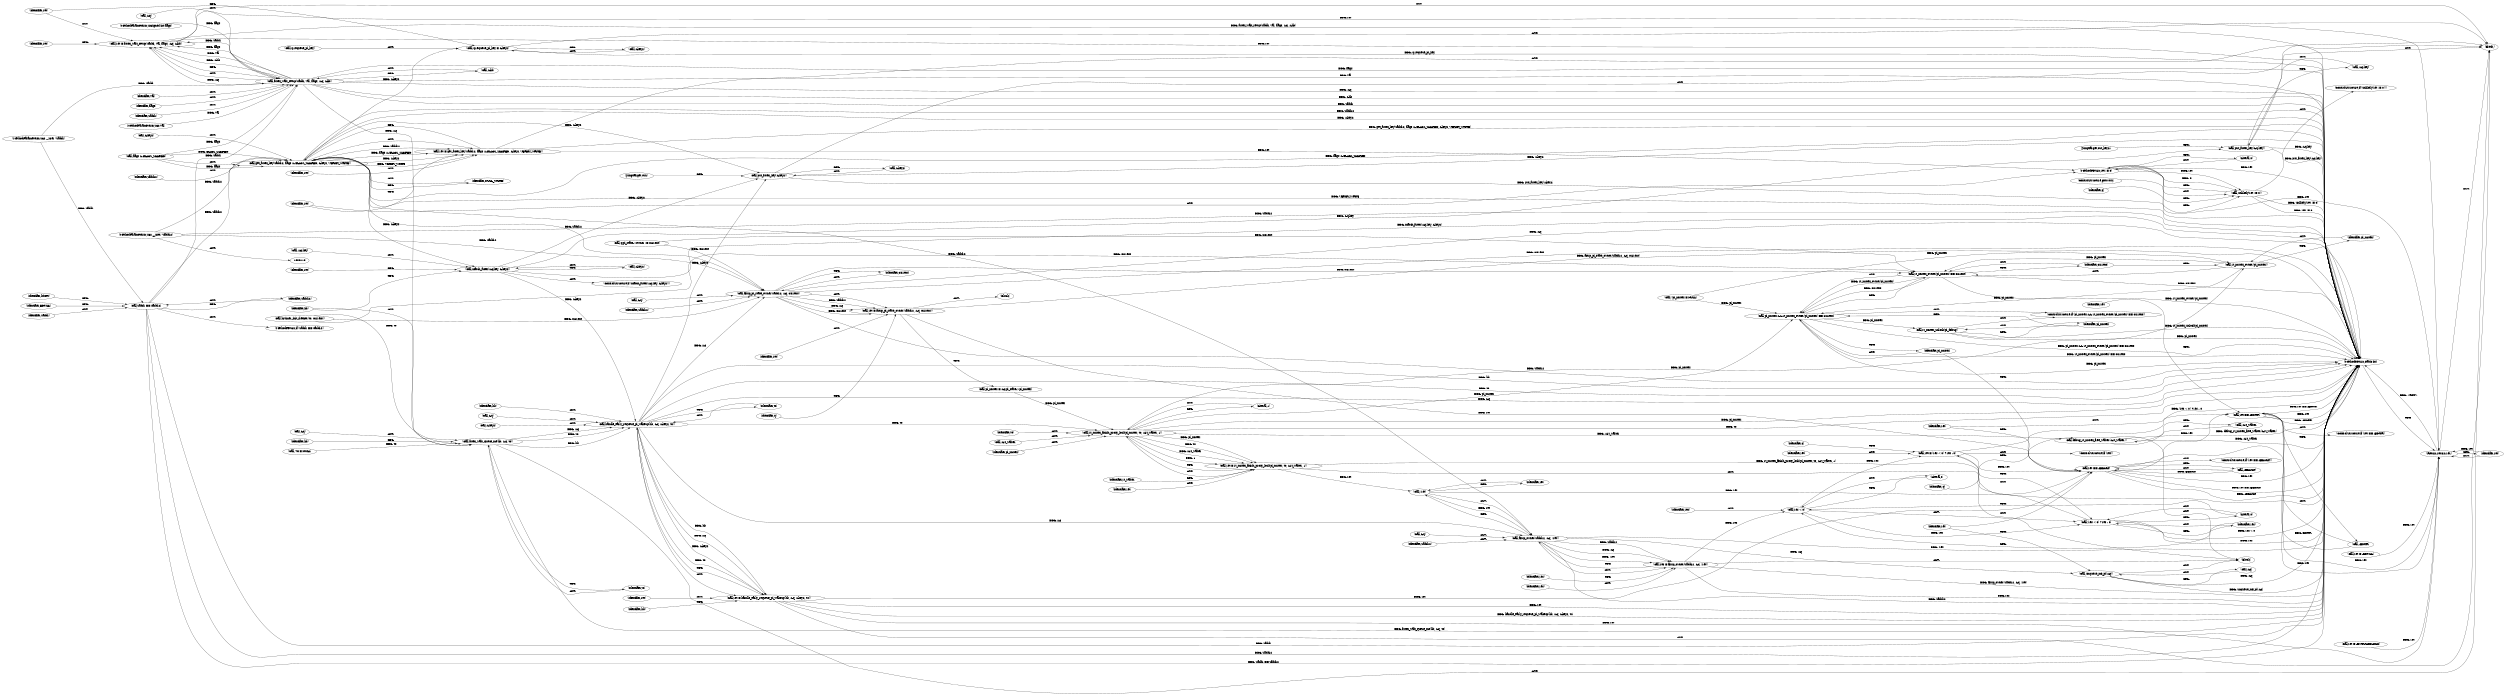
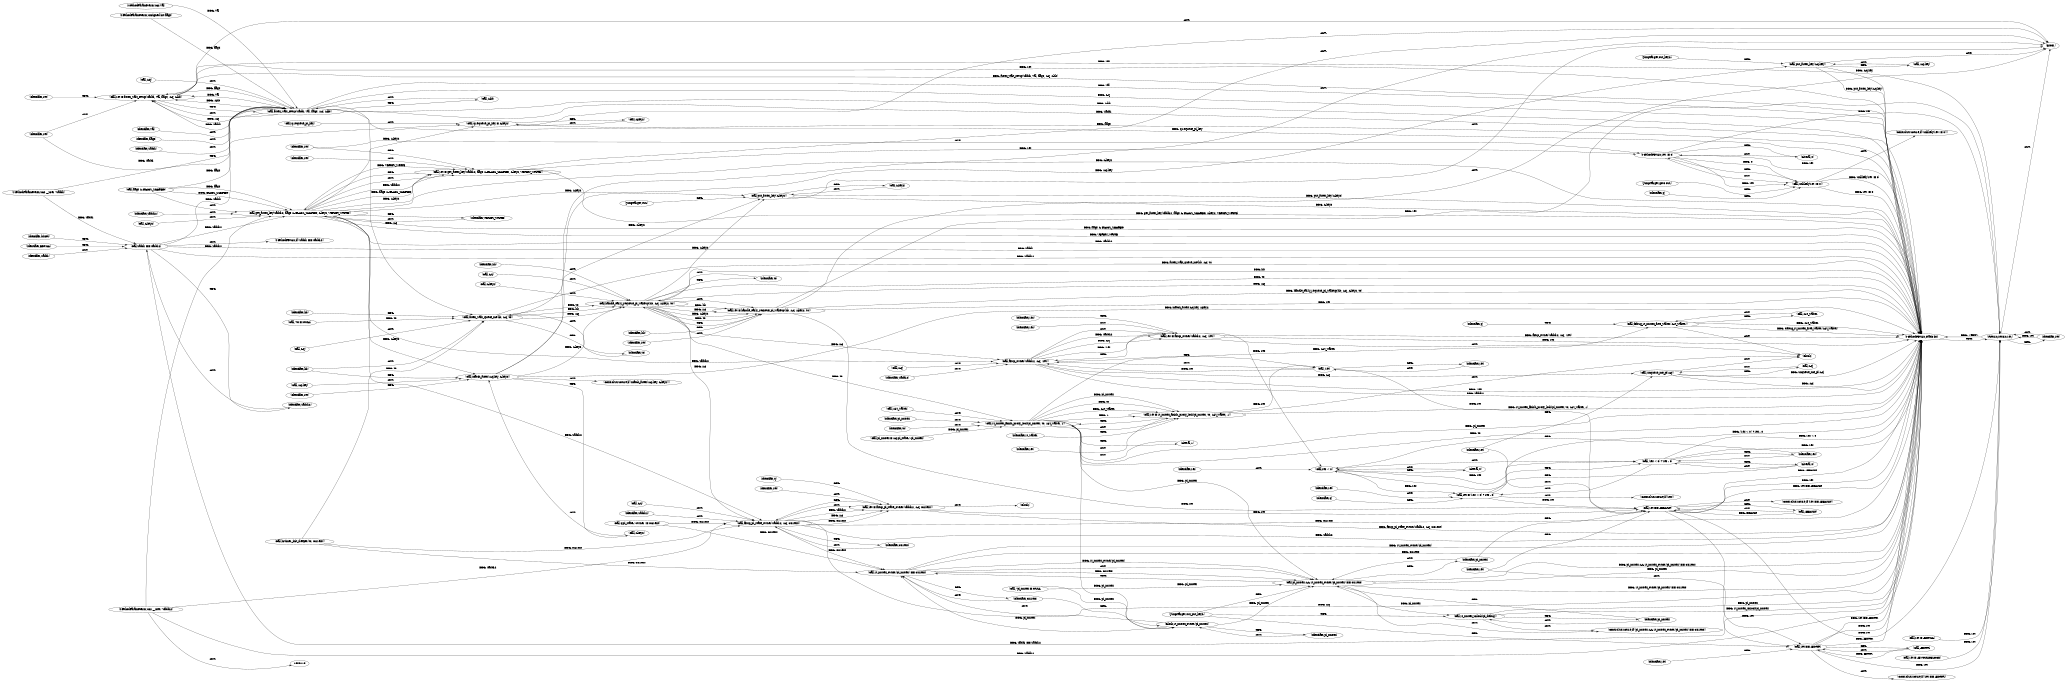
(488, 181) -> (488, 218)
(2096, 181) -> (1657, 184)
(2246, 265) -> (1187, 624)
(942, 356) -> (828, 503)
none -> (1187, 615)
